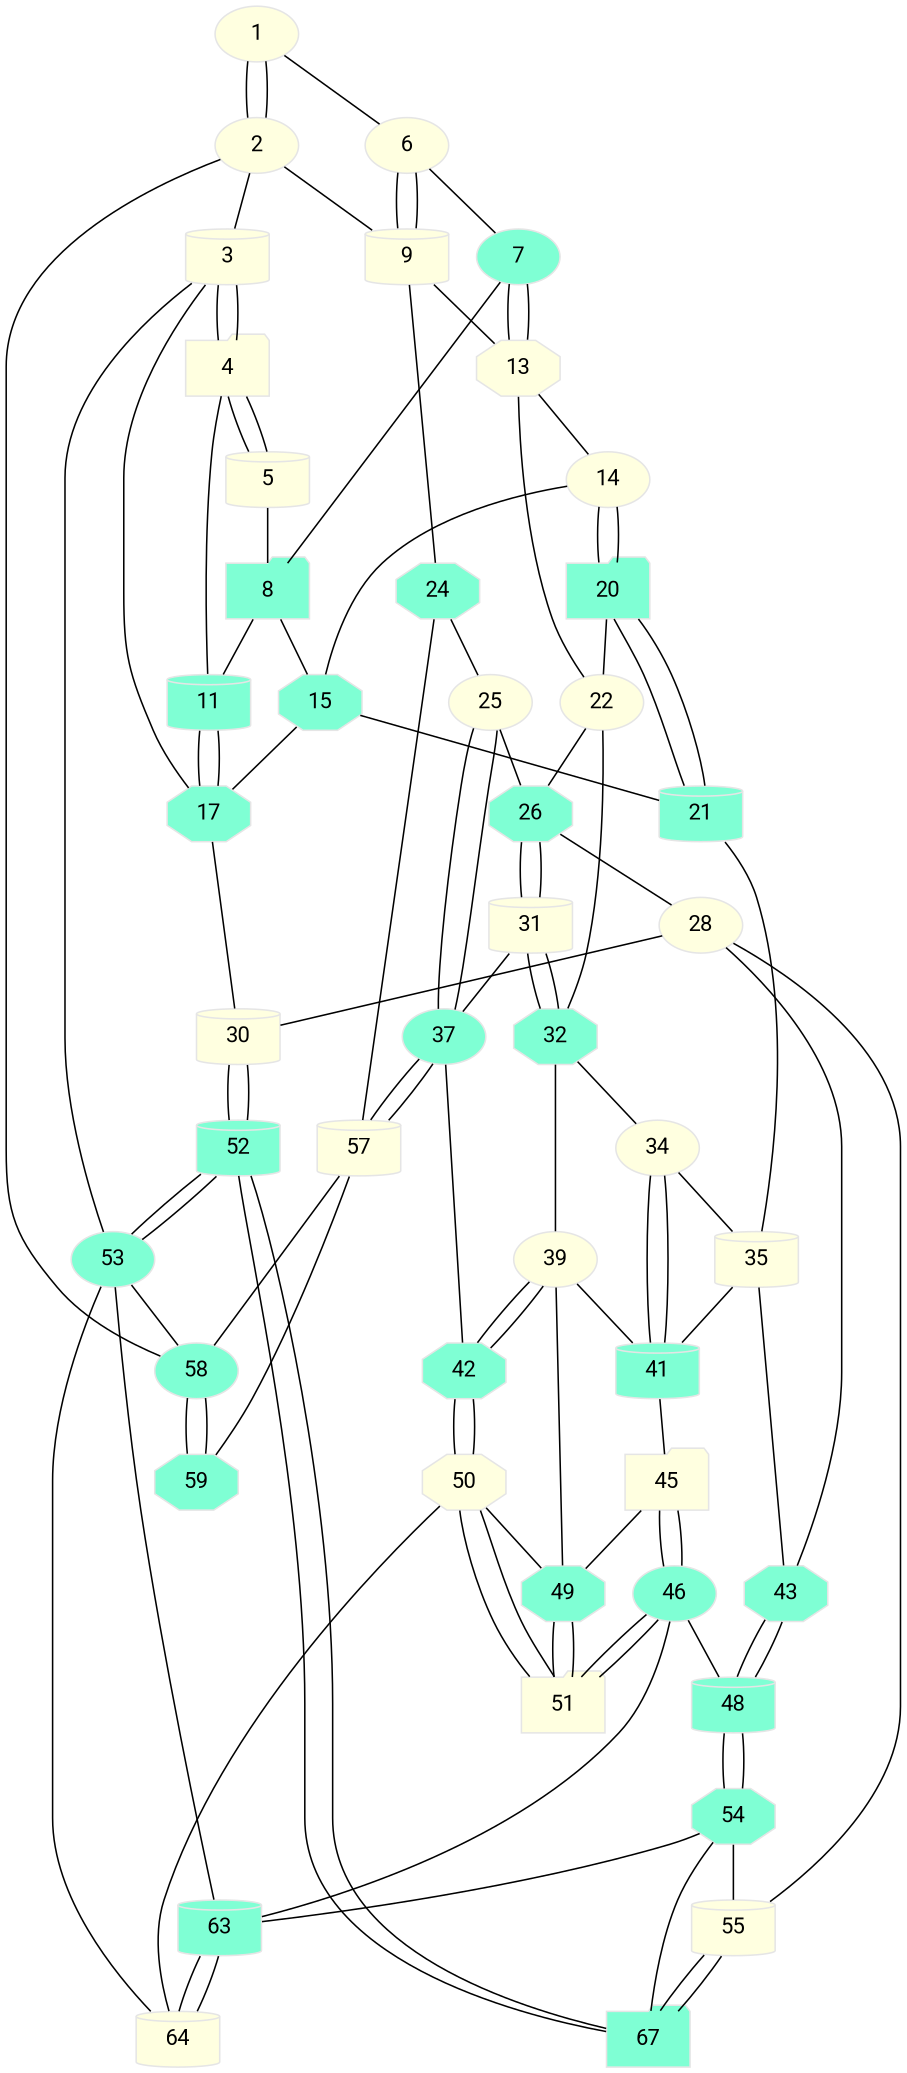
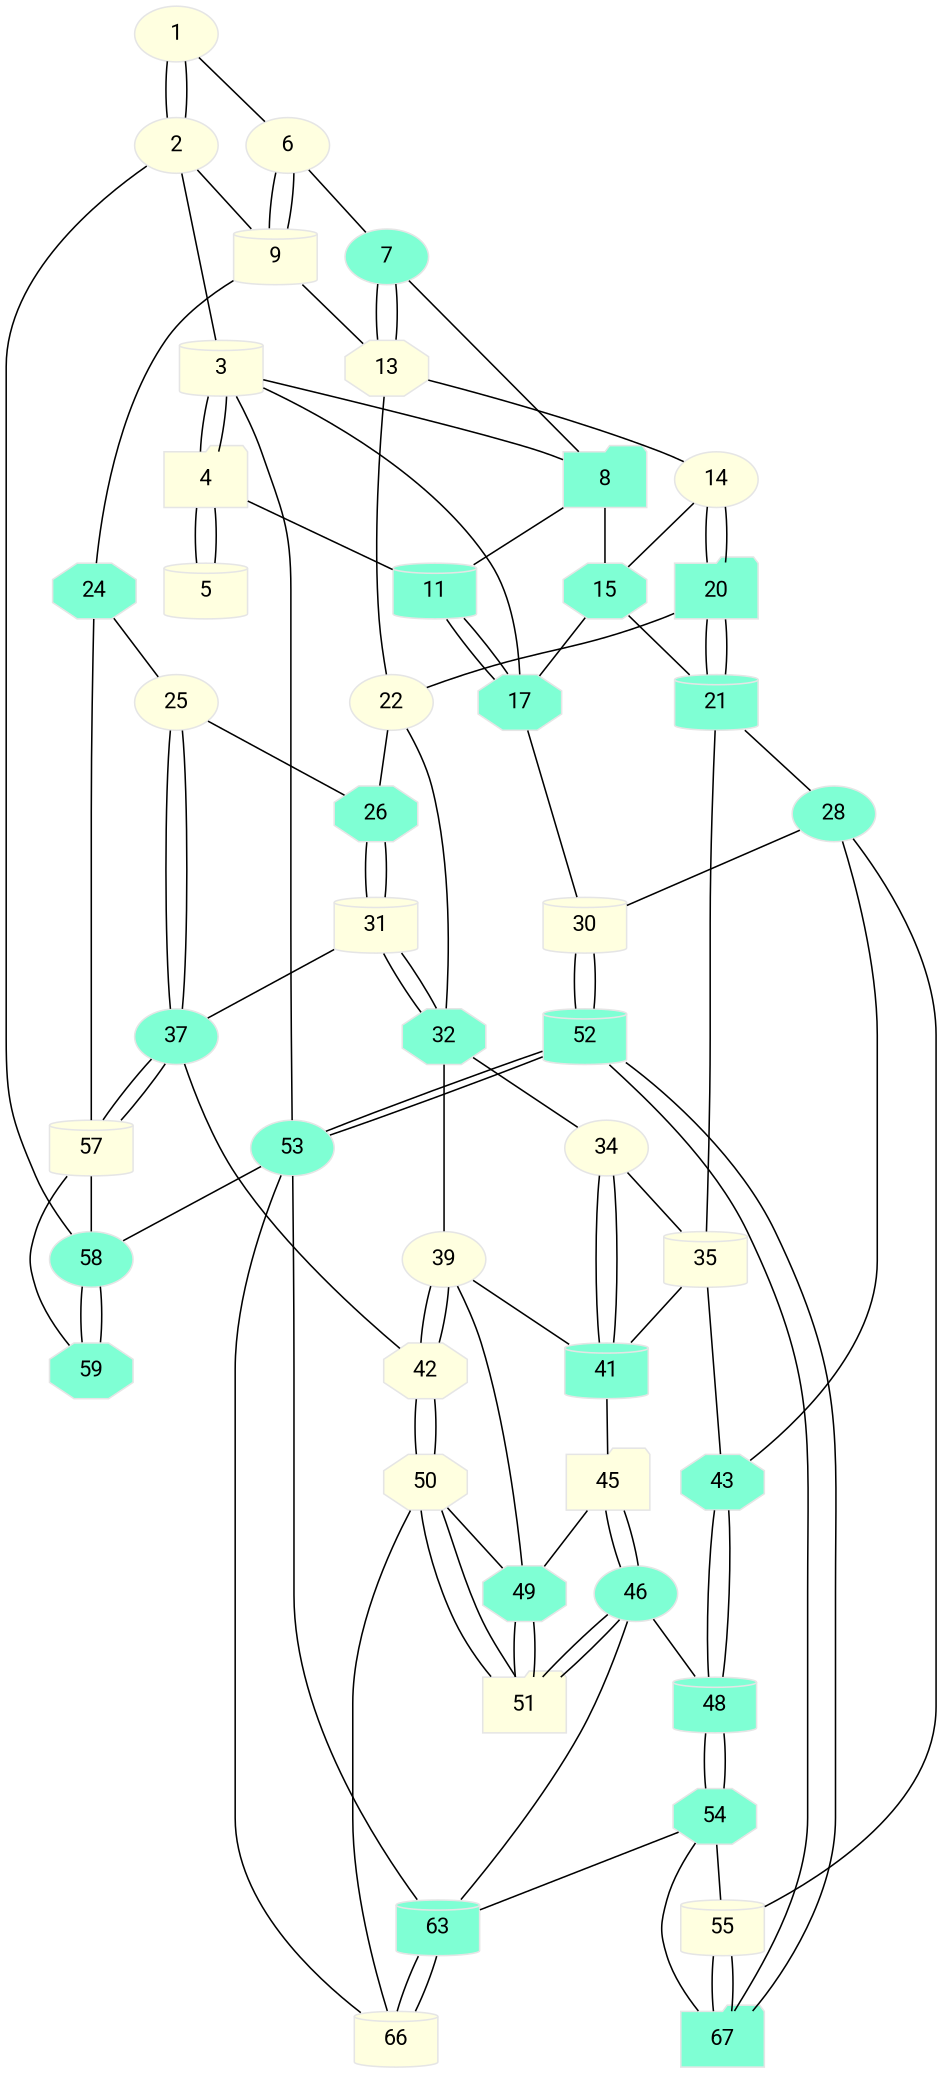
(268, 535) -> (414, 417)
(616, 870) -> (778, 760)
(701, 925) -> (834, 814)
(464, 1371) -> (425, 1371)
(178, 2039) -> (396, 2039)
